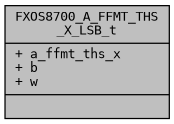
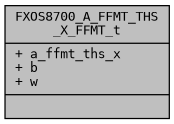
(87, 31) -> (87, 31)
